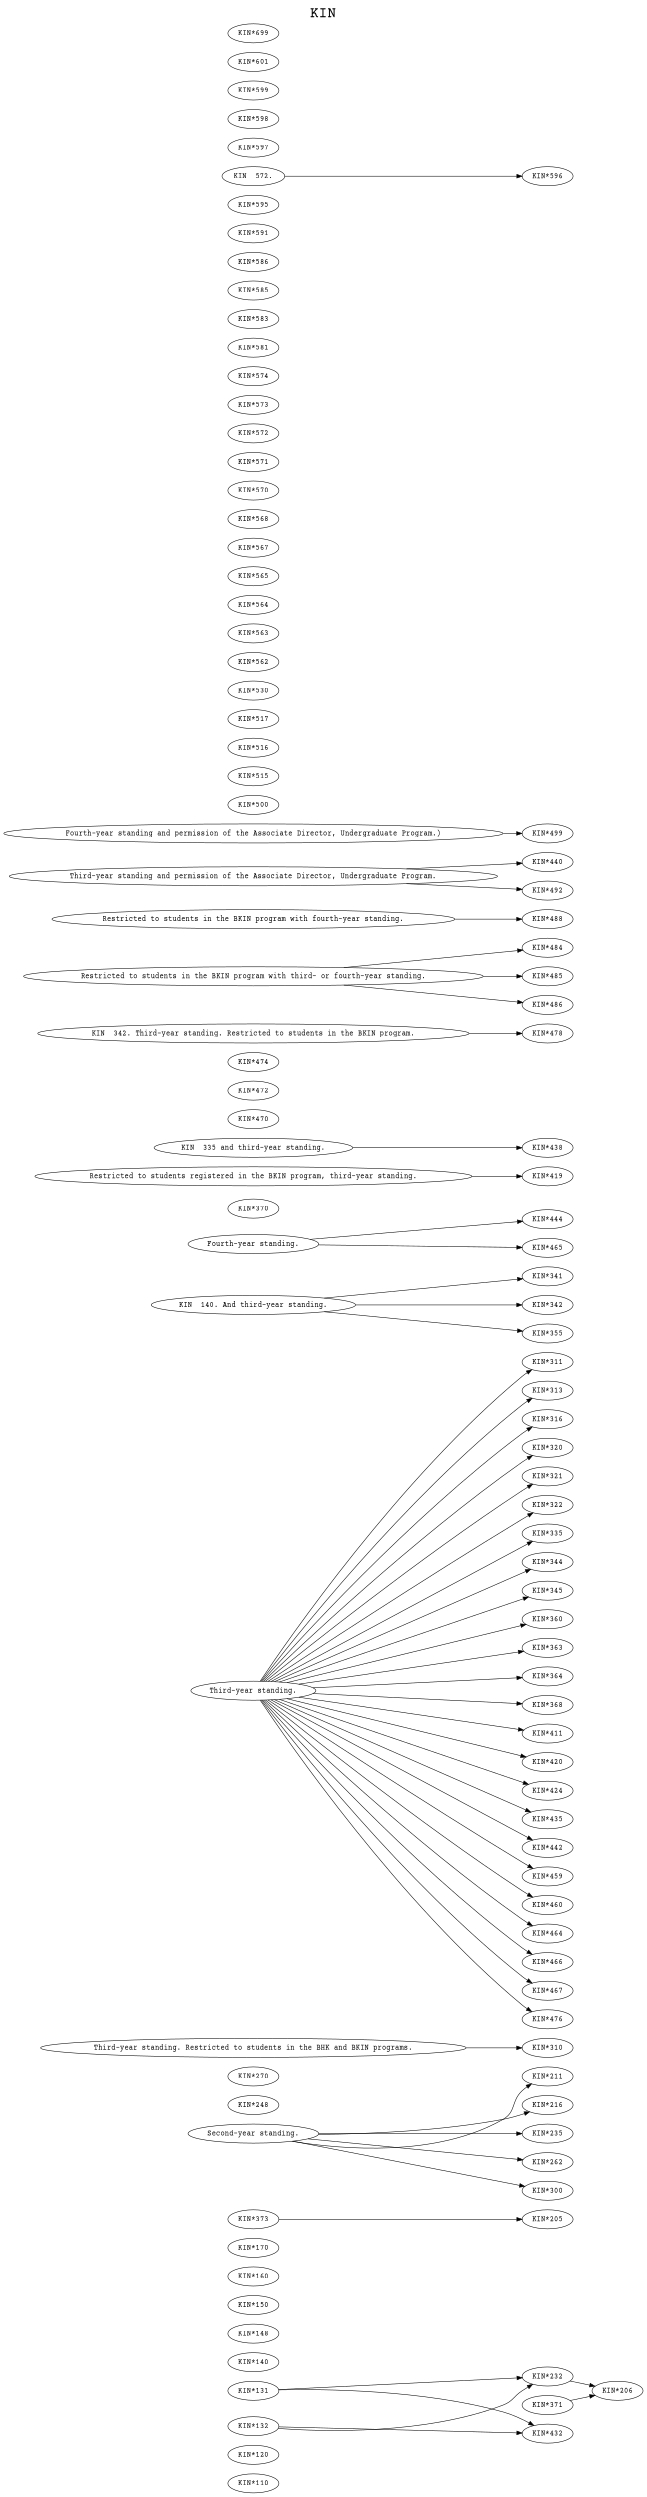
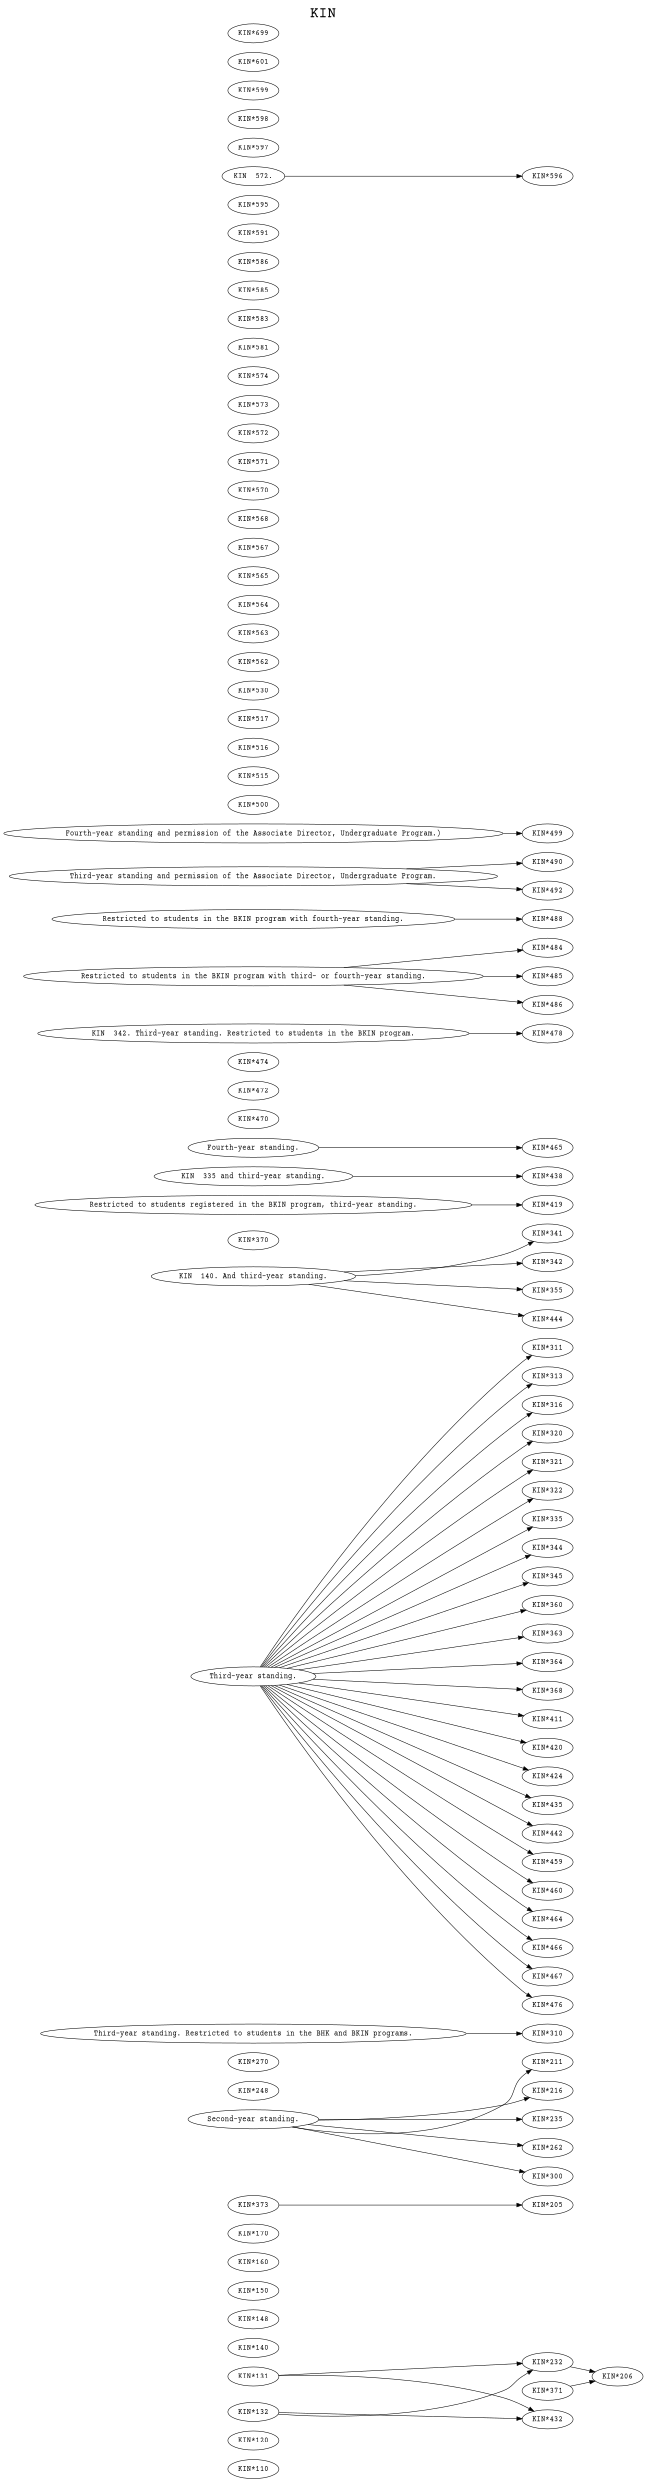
(548, 862) -> (548, 862)
(414, 1231) -> (414, 1300)
